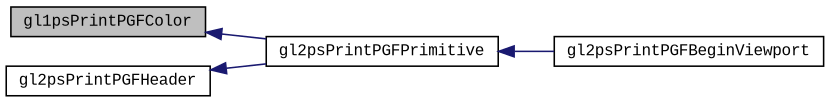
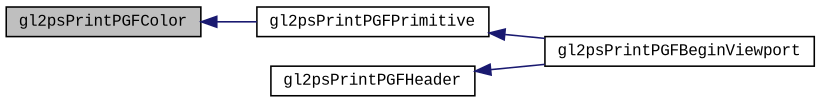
(108, 22) -> (104, 22)
(246, 66) -> (518, 67)
